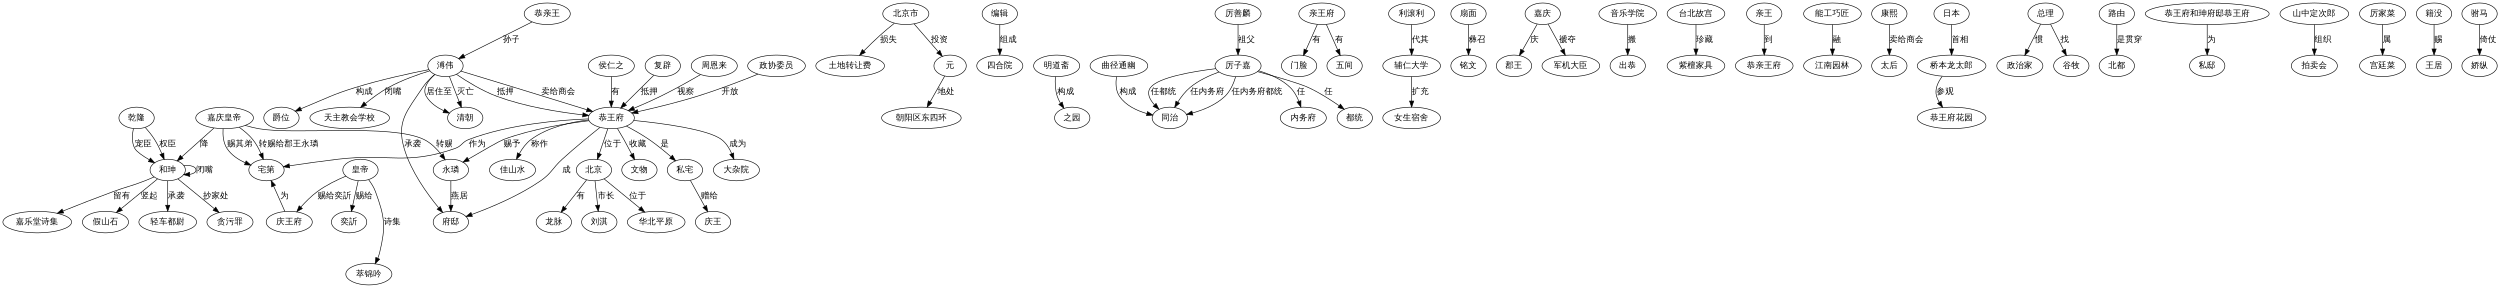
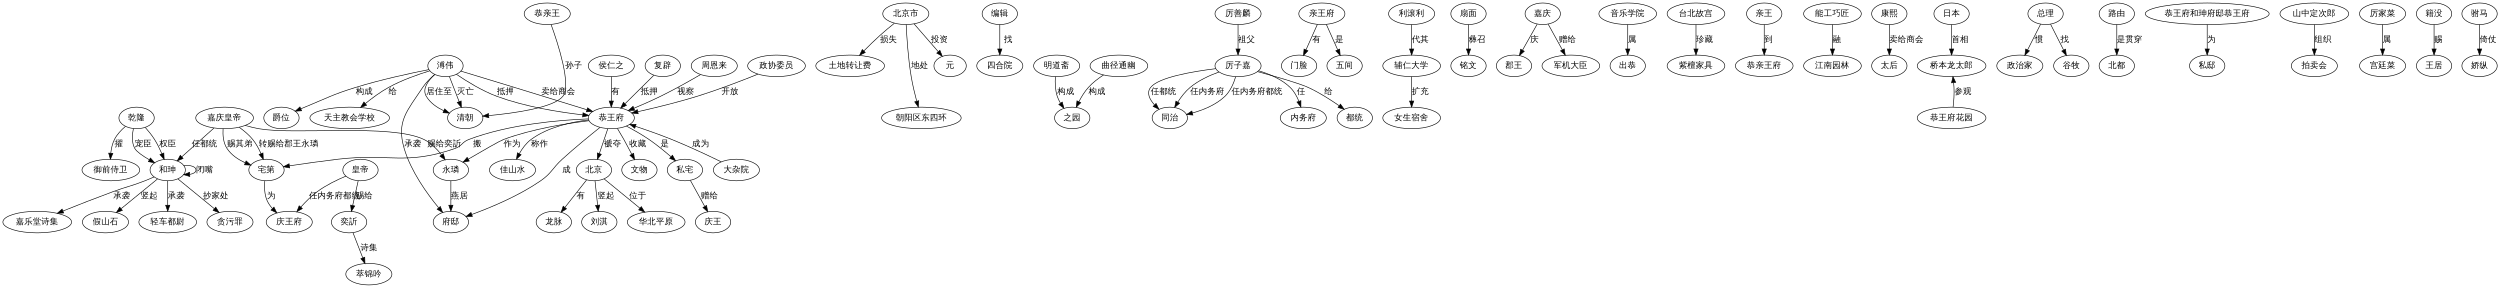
(498, 39) -> (562, 97)
(1008, 40) -> (1008, 40)
(1340, 40) -> (1340, 40)
(1568, 40) -> (1568, 40)
(1632, 40) -> (1632, 40)
(937, 89) -> (909, 63)
(1936, 89) -> (1954, 95)
(393, 92) -> (393, 92)
(1329, 92) -> (1329, 92)
(1124, 101) -> (1089, 86)
(687, 128) -> (679, 142)
(205, 144) -> (205, 144)
(445, 144) -> (445, 144)
(478, 144) -> (478, 144)
(512, 144) -> (512, 144)
(613, 144) -> (613, 144)
none -> (111, 170)
(122, 196) -> (122, 196)
(335, 196) -> (335, 196)
(606, 196) -> (606, 196)
(279, 199) -> (266, 196)
(383, 218) -> (358, 245)
